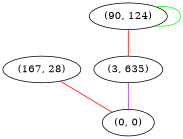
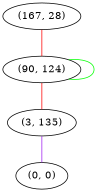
(128, 69) -> (42, 123)
(86, 97) -> (42, 43)
